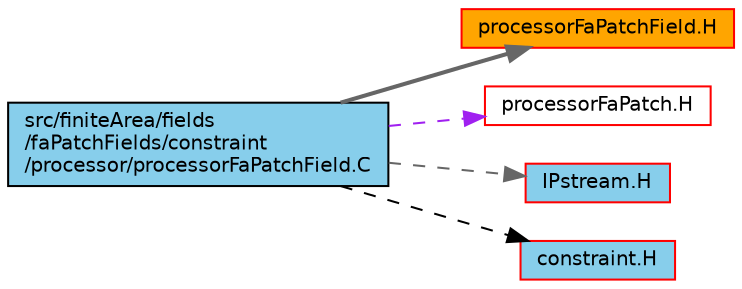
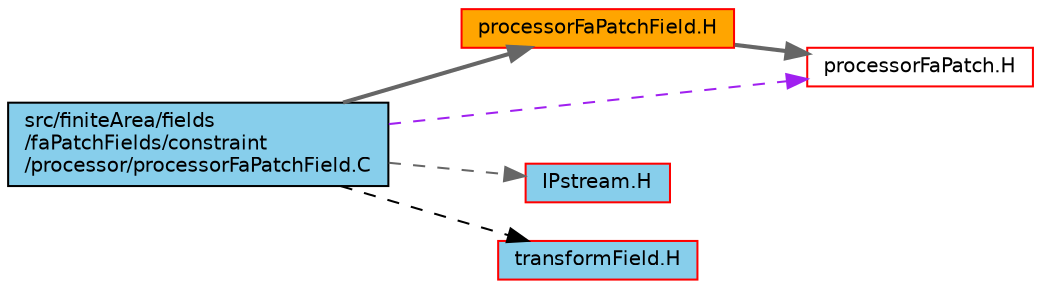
none -> (761, 48)
(598, 260) -> (598, 260)
